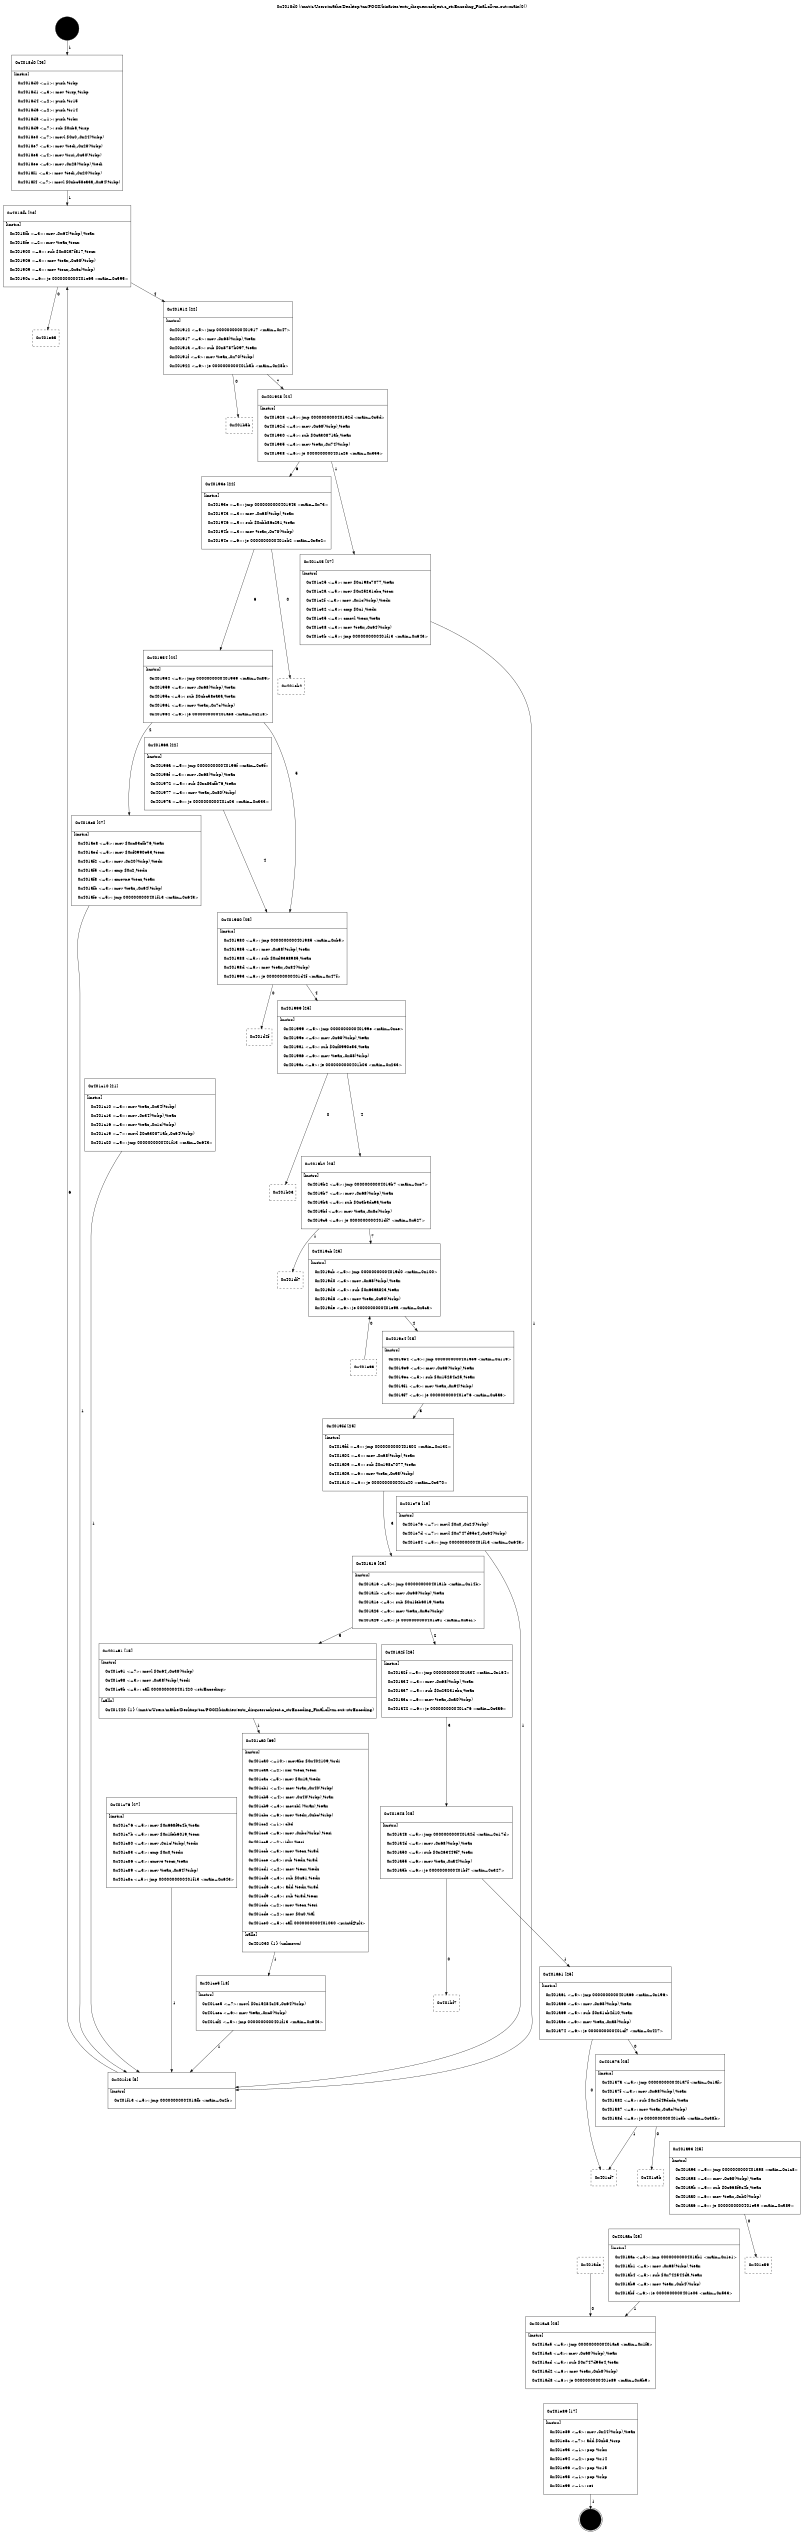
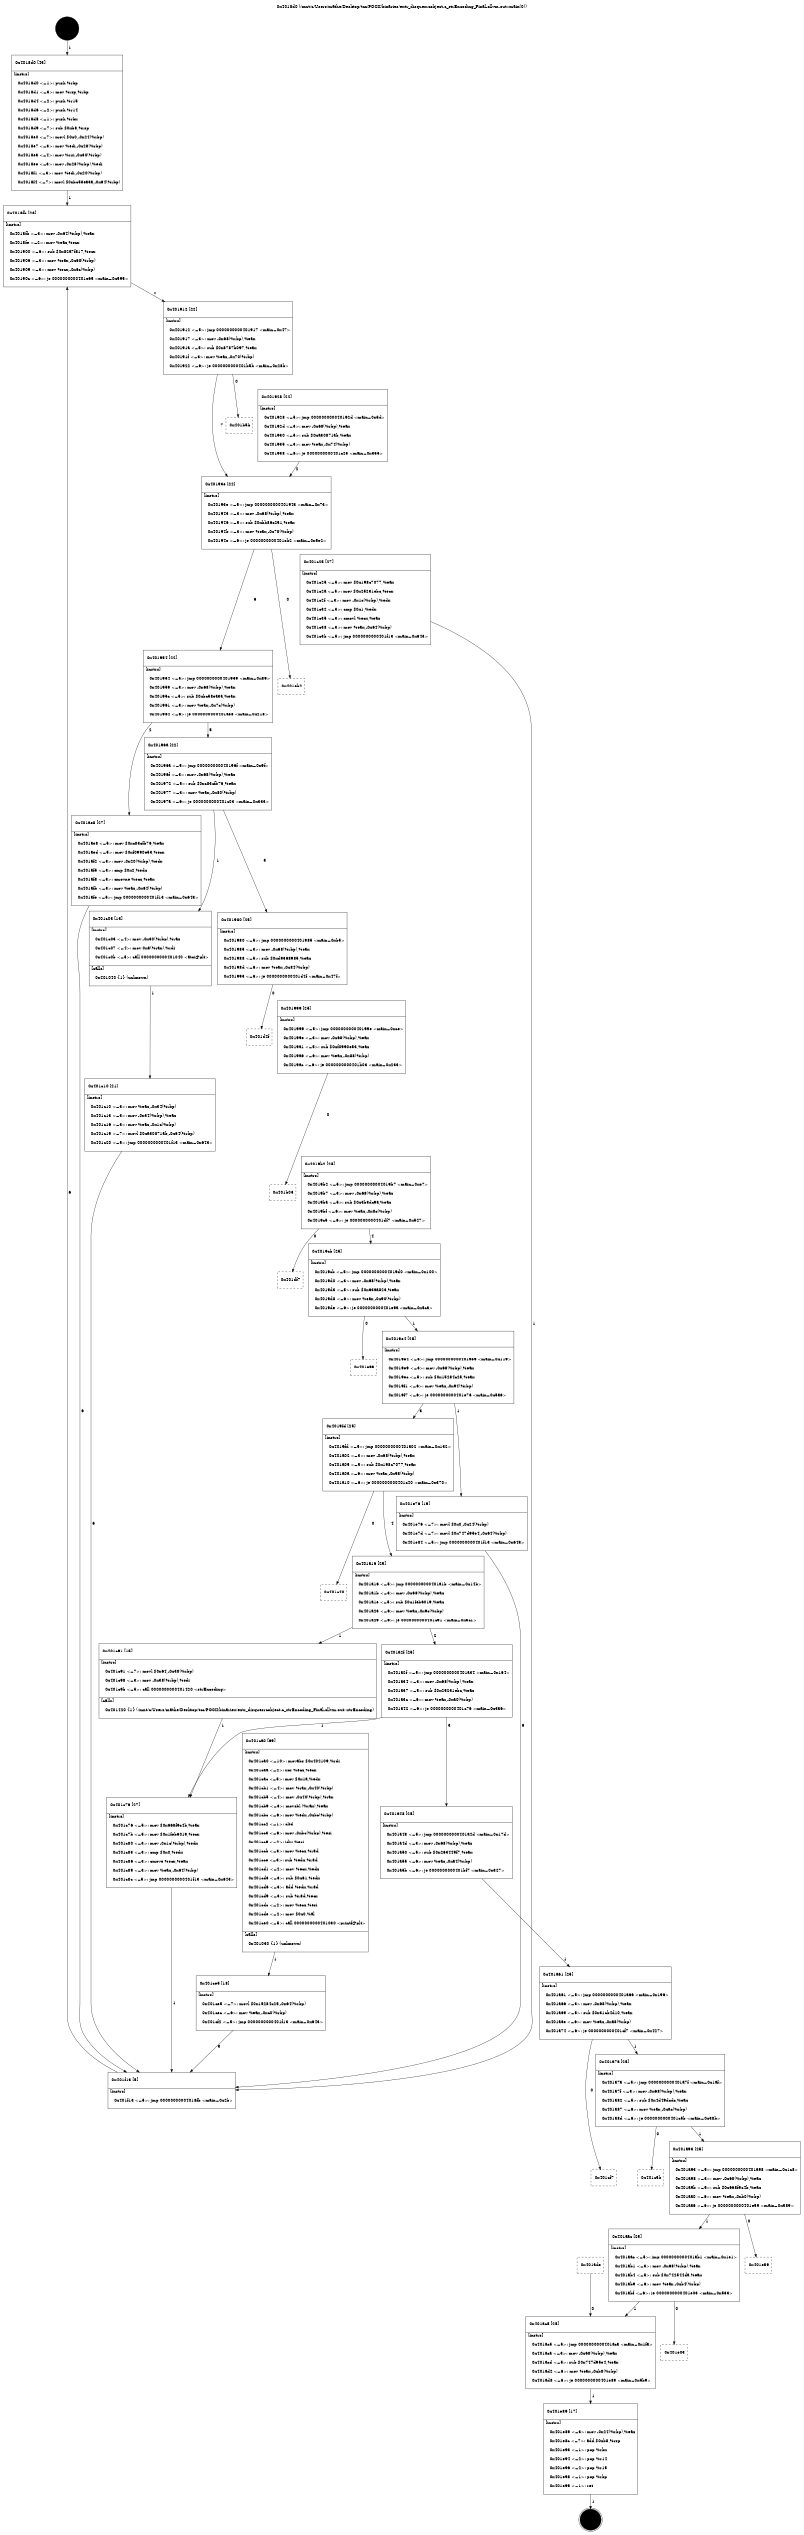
(155, 294) -> (155, 294)
(46, 338) -> none
(274, 381) -> (212, 425)
(297, 469) -> (297, 469)
(343, 507) -> none
(294, 813) -> (208, 729)
(264, 861) -> (264, 861)
none -> (150, 949)
(311, 992) -> none
(353, 1113) -> none
(315, 1236) -> (315, 1236)
(372, 1236) -> (372, 1236)
(413, 1324) -> (413, 1324)
(367, 1339) -> (363, 1336)
(82, 1411) -> (82, 1411)
none -> (459, 1448)
(93, 1524) -> (93, 1524)
(392, 1524) -> (392, 1524)
none -> (334, 1592)
(339, 1636) -> (339, 1636)
(256, 1724) -> (207, 1756)
(522, 1726) -> (522, 1726)
none -> (271, 1727)
(446, 2003) -> none
(218, 2047) -> (218, 2047)
(635, 2047) -> (635, 2047)
(624, 2147) -> (697, 2133)
none -> (705, 2220)
none -> (674, 2353)
none -> (591, 2395)
